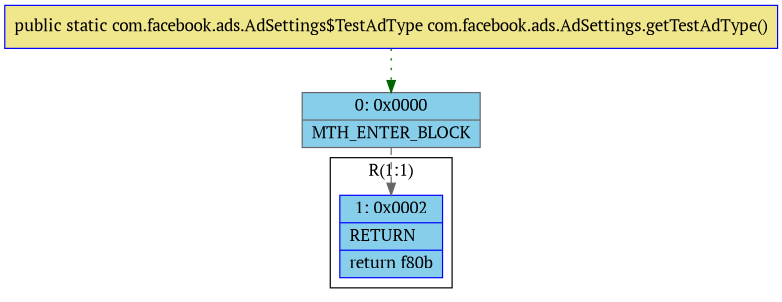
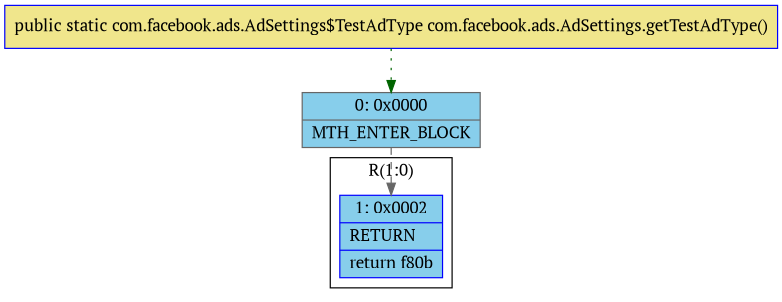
(391, 171) -> (391, 171)
